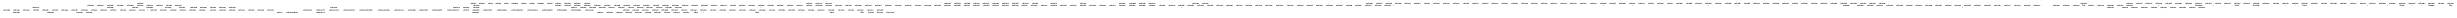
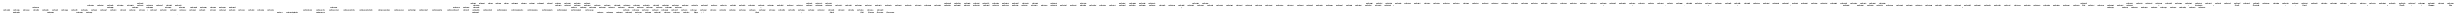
none -> (2047, 5)
